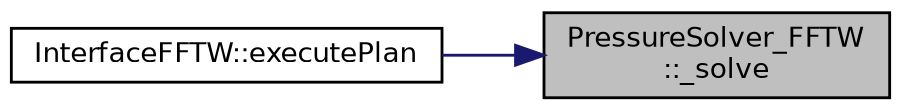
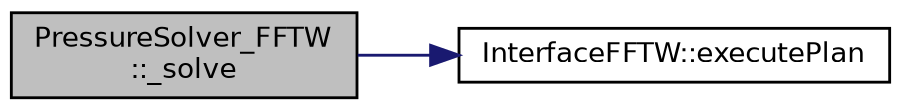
(478, 55) -> (394, 55)
